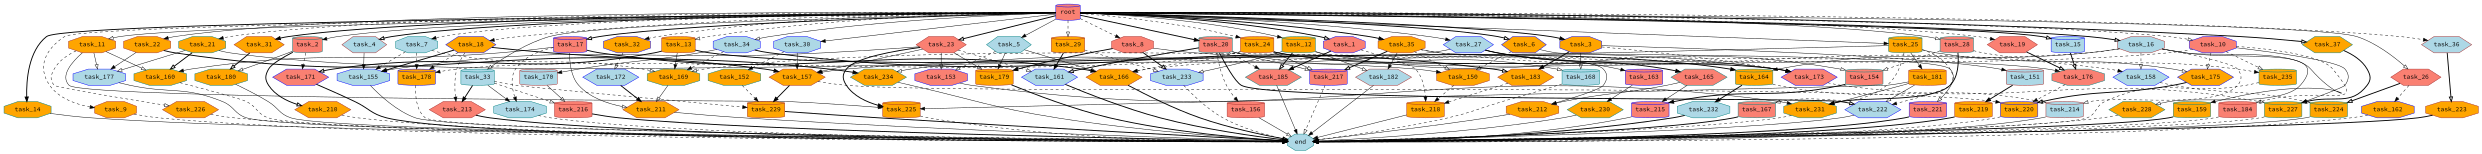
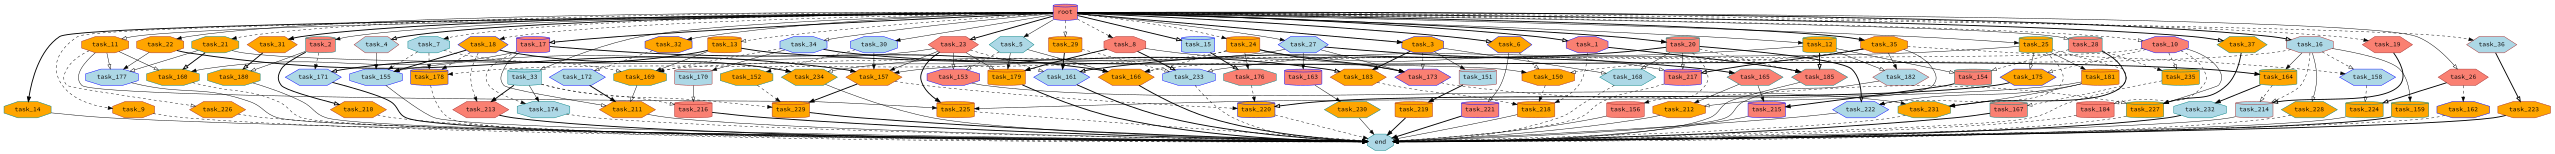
(852, 18) -> (872, 20)
(2043, 60) -> (2358, 98)
(301, 77) -> (313, 77)
(1581, 77) -> (1628, 77)
(1908, 89) -> (1983, 95)
